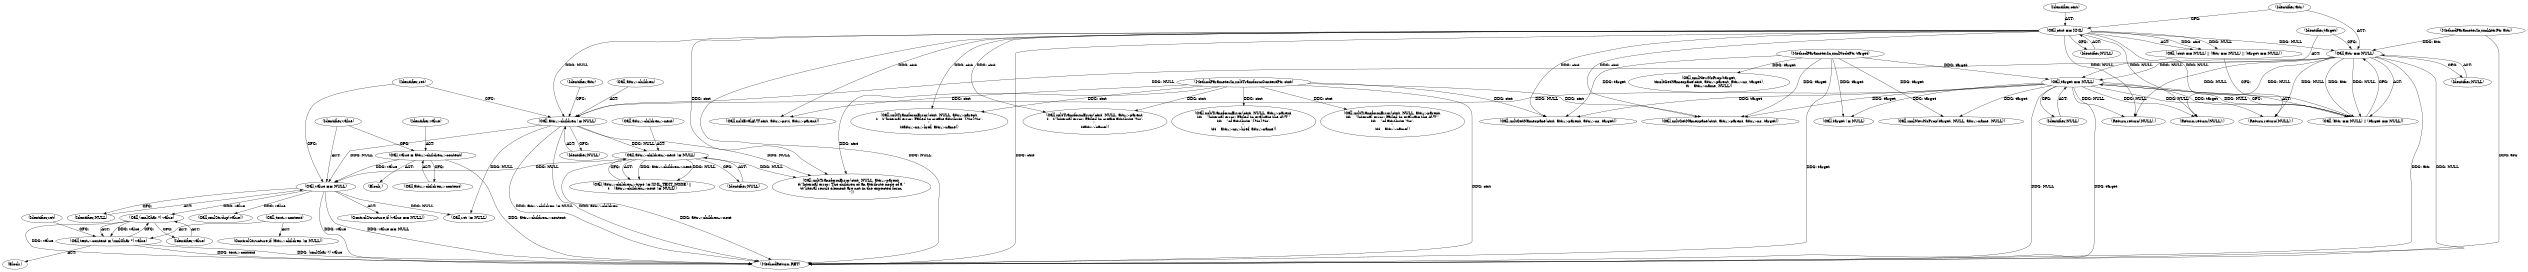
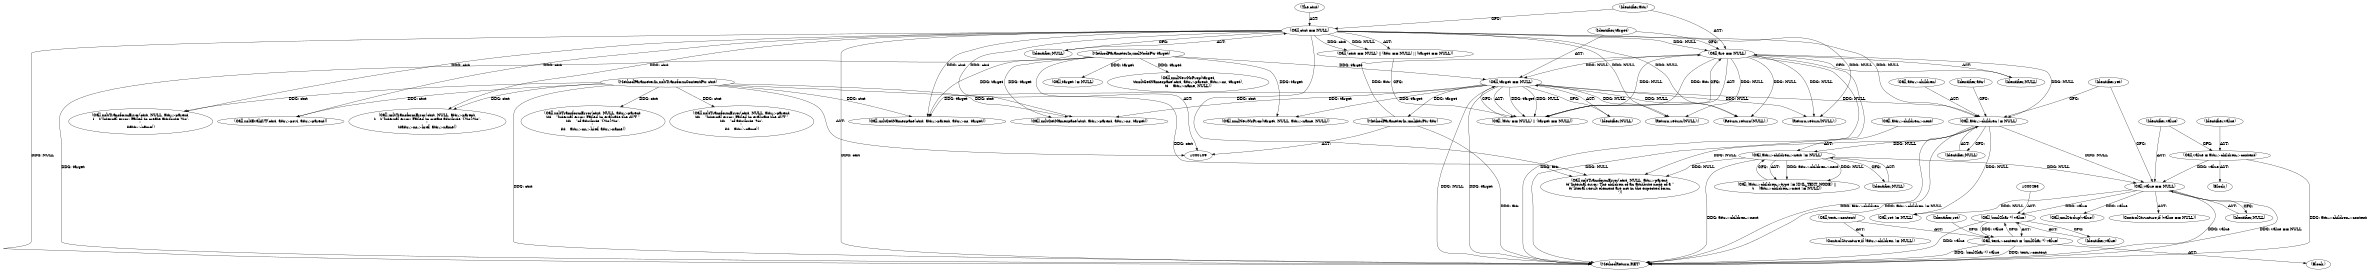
(2065, 7) -> (1310, 7)
(2065, 31) -> (1310, 31)
(2354, 54) -> (1727, 54)
(1937, 93) -> (1444, 93)
none -> (1198, 156)
(433, 187) -> none
none -> (2030, 187)
